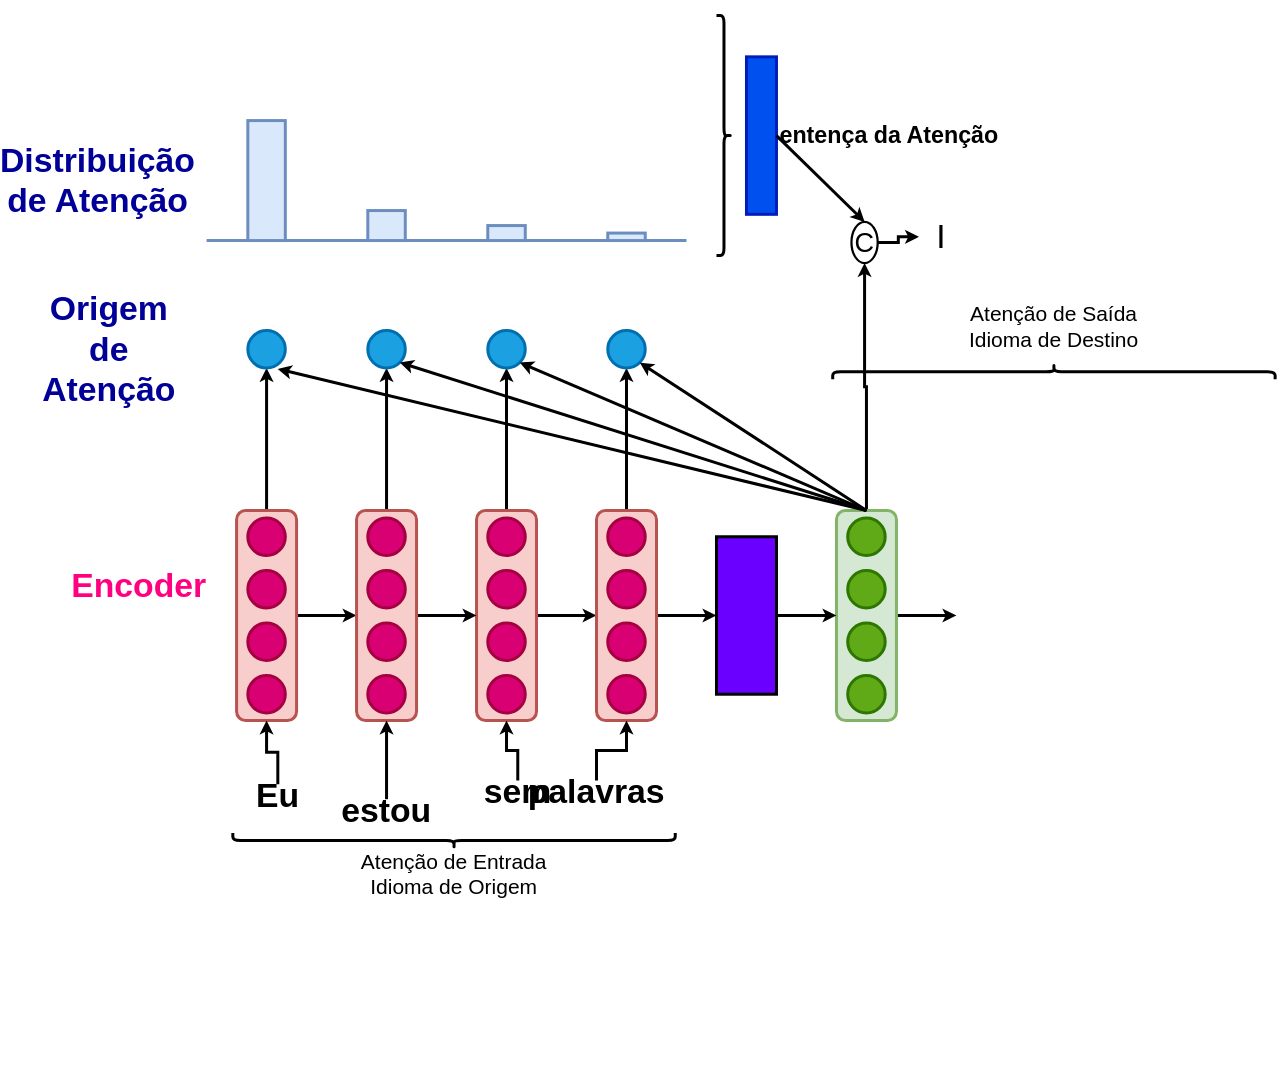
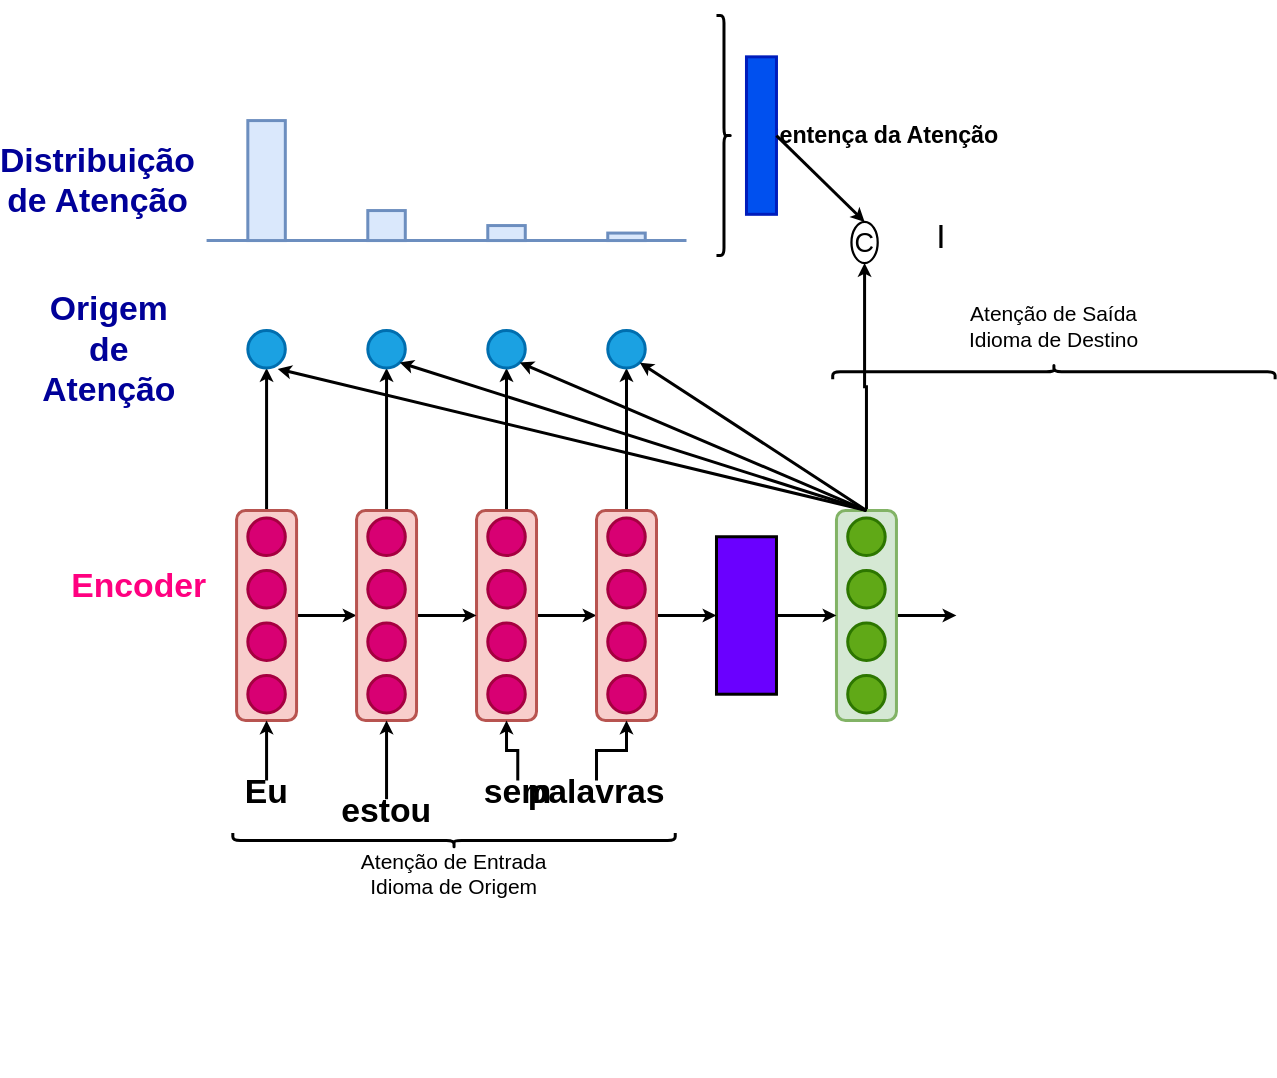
(896, 242) -> none
(278, 795) -> (267, 792)
